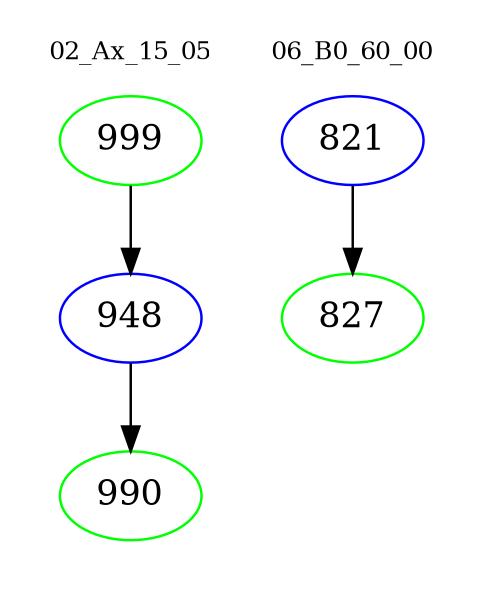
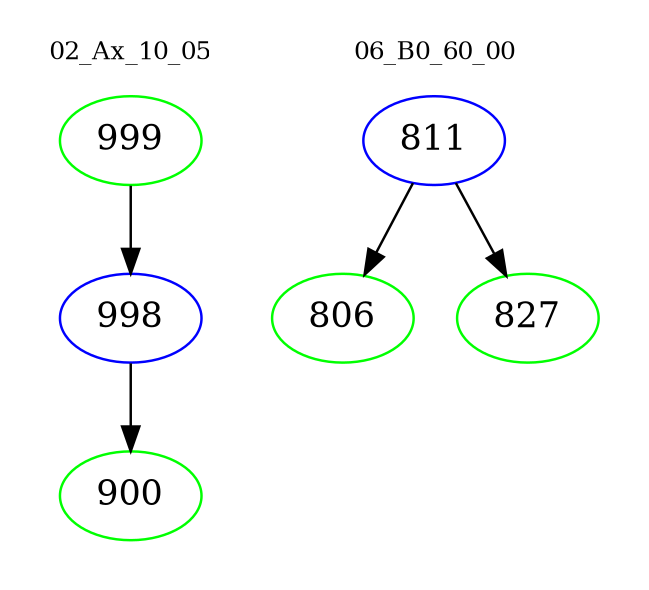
(131, 53) -> (131, 53)
(353, 141) -> (434, 141)
(131, 318) -> (131, 318)
none -> (343, 318)
(131, 496) -> (131, 496)
